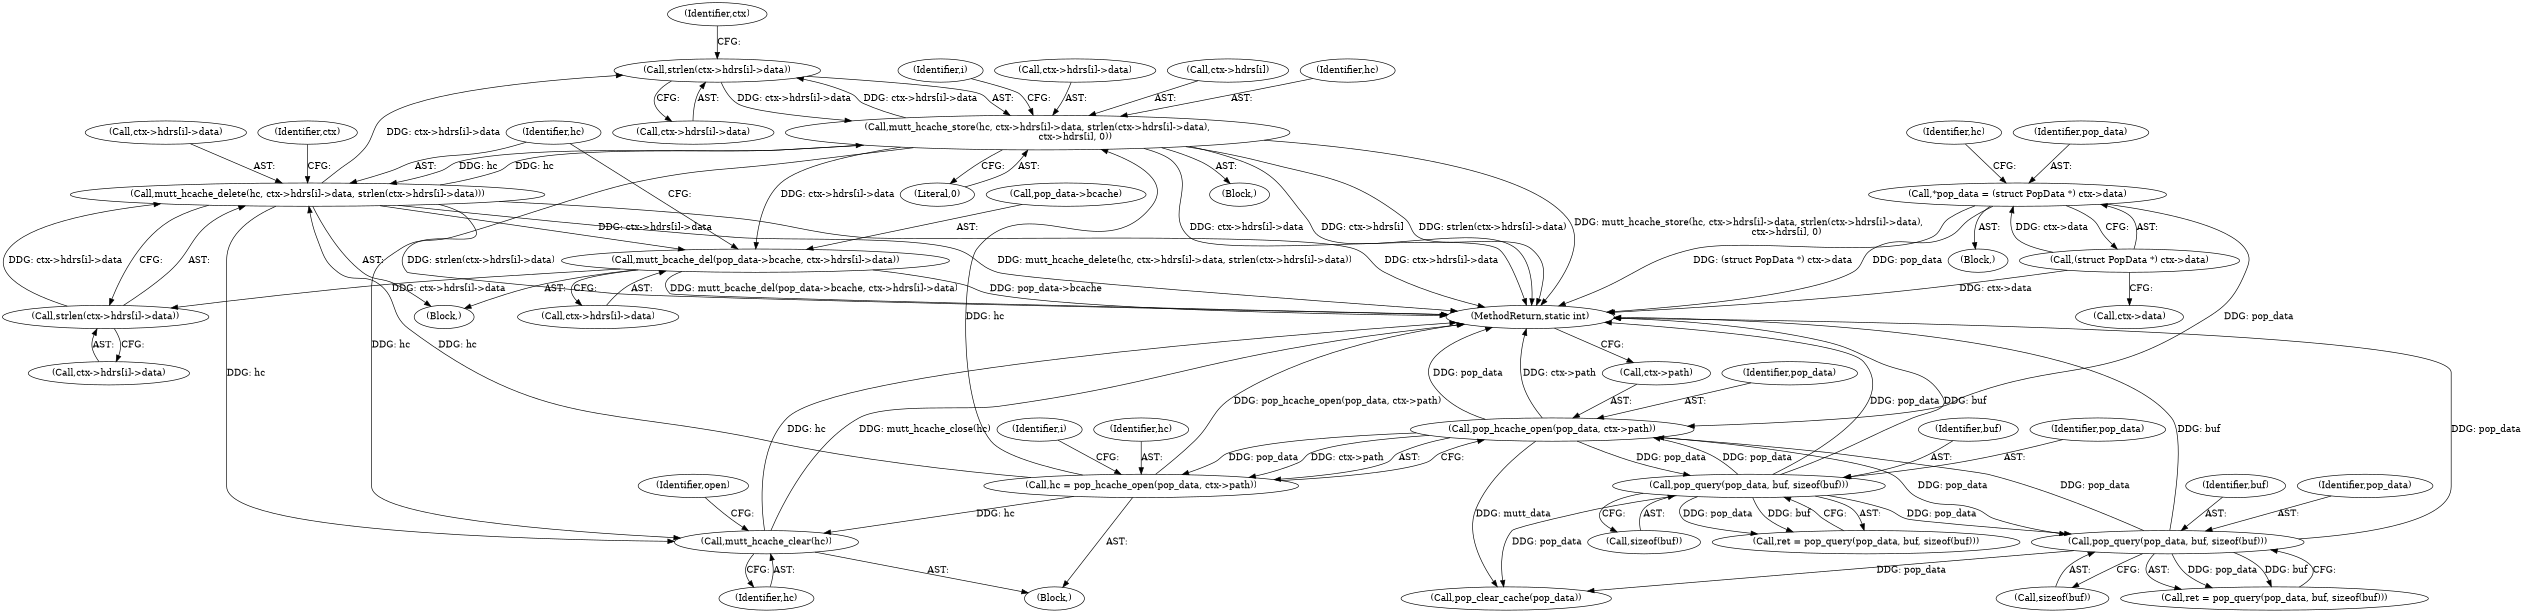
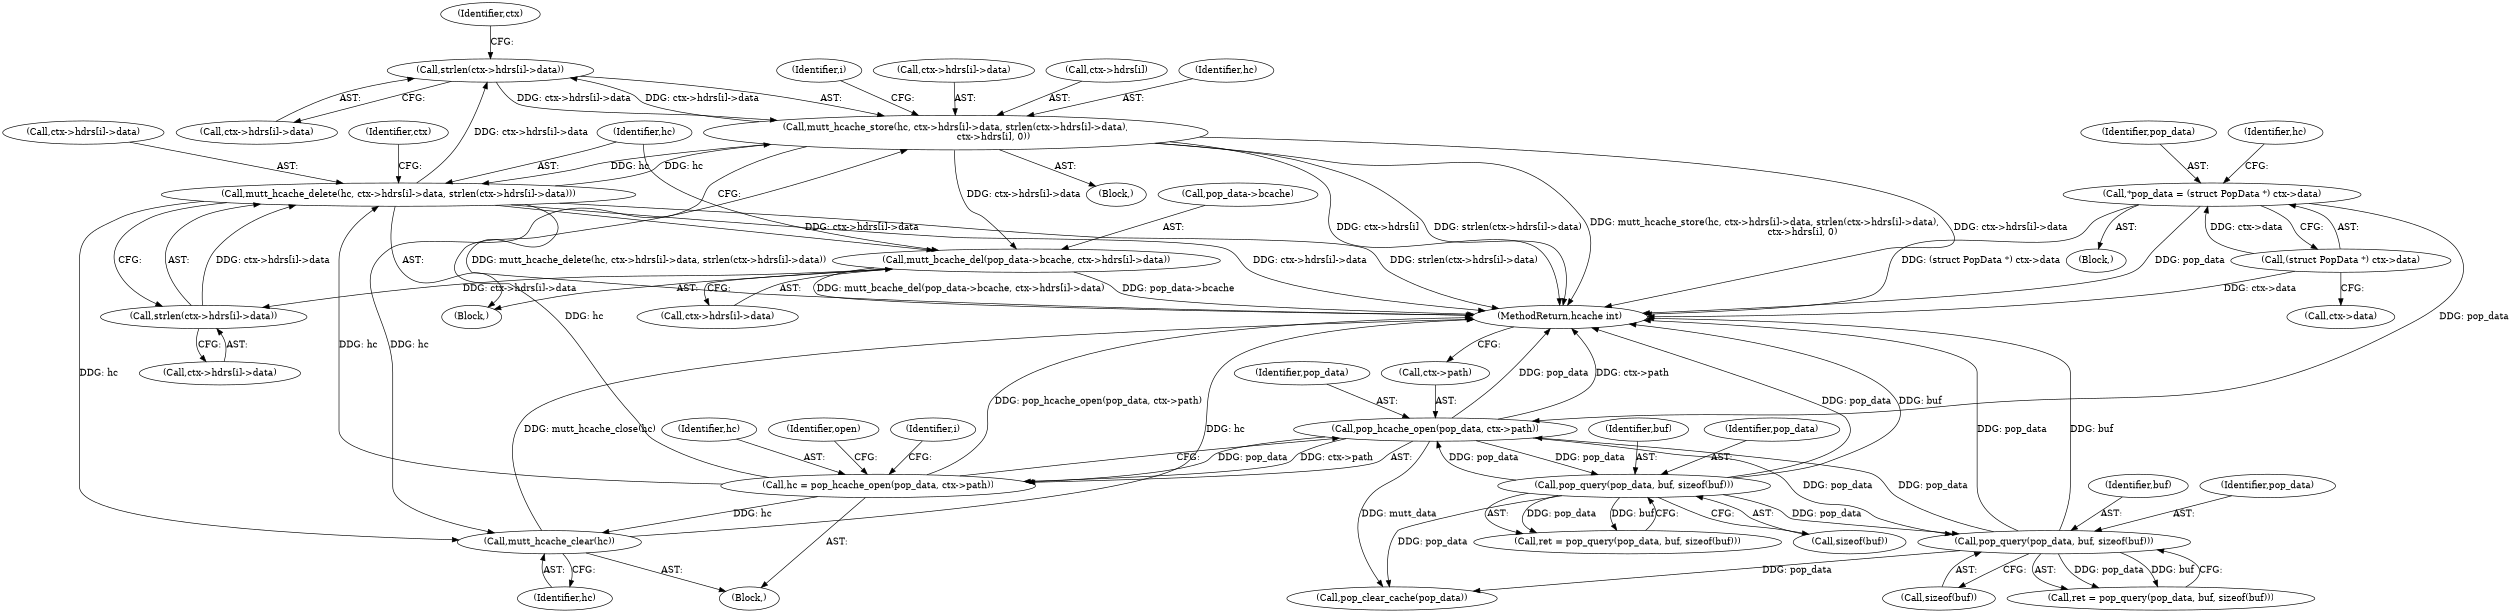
(937, 195) -> none
(1530, 317) -> (1560, 317)
(723, 513) -> (849, 455)
